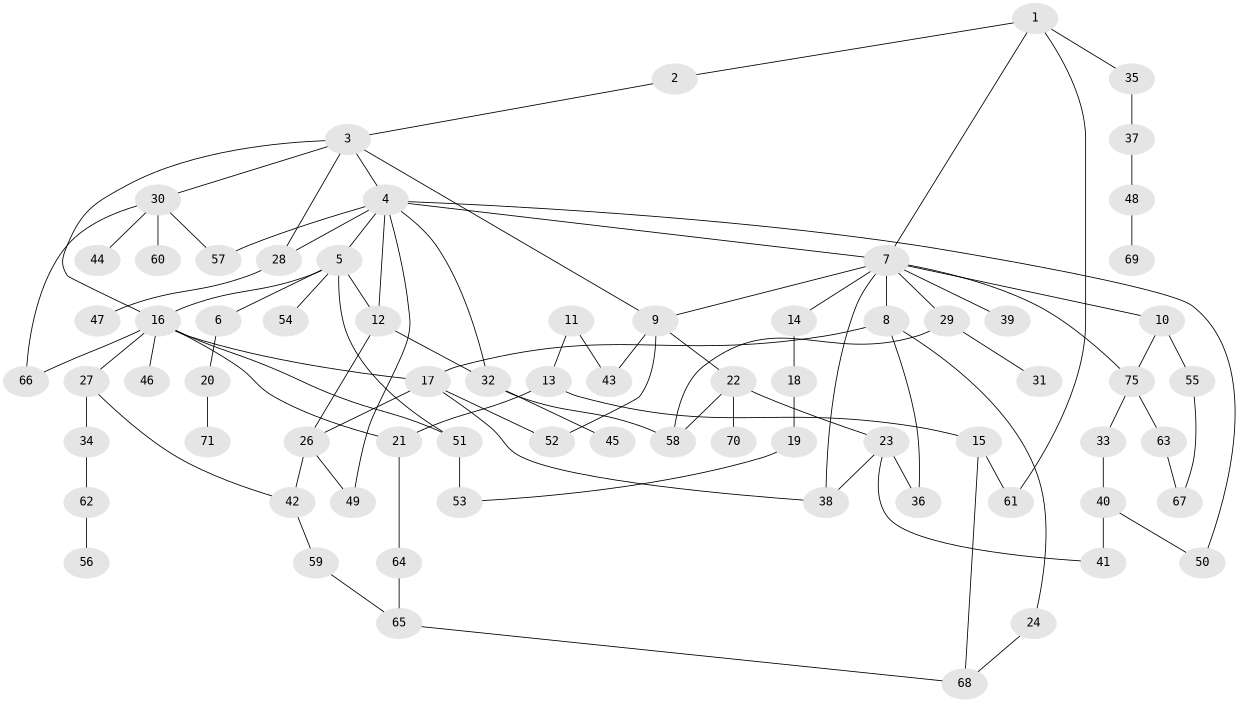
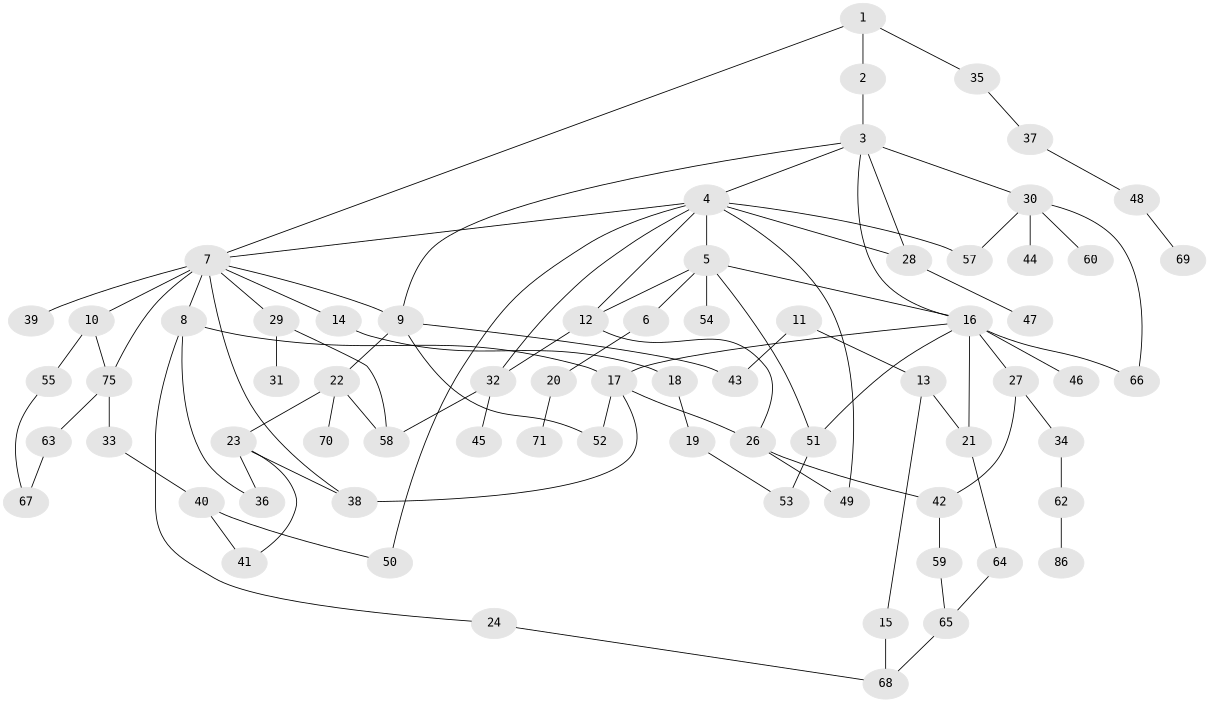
(1011, 502) -> none
(87, 563) -> (1061, 563)
